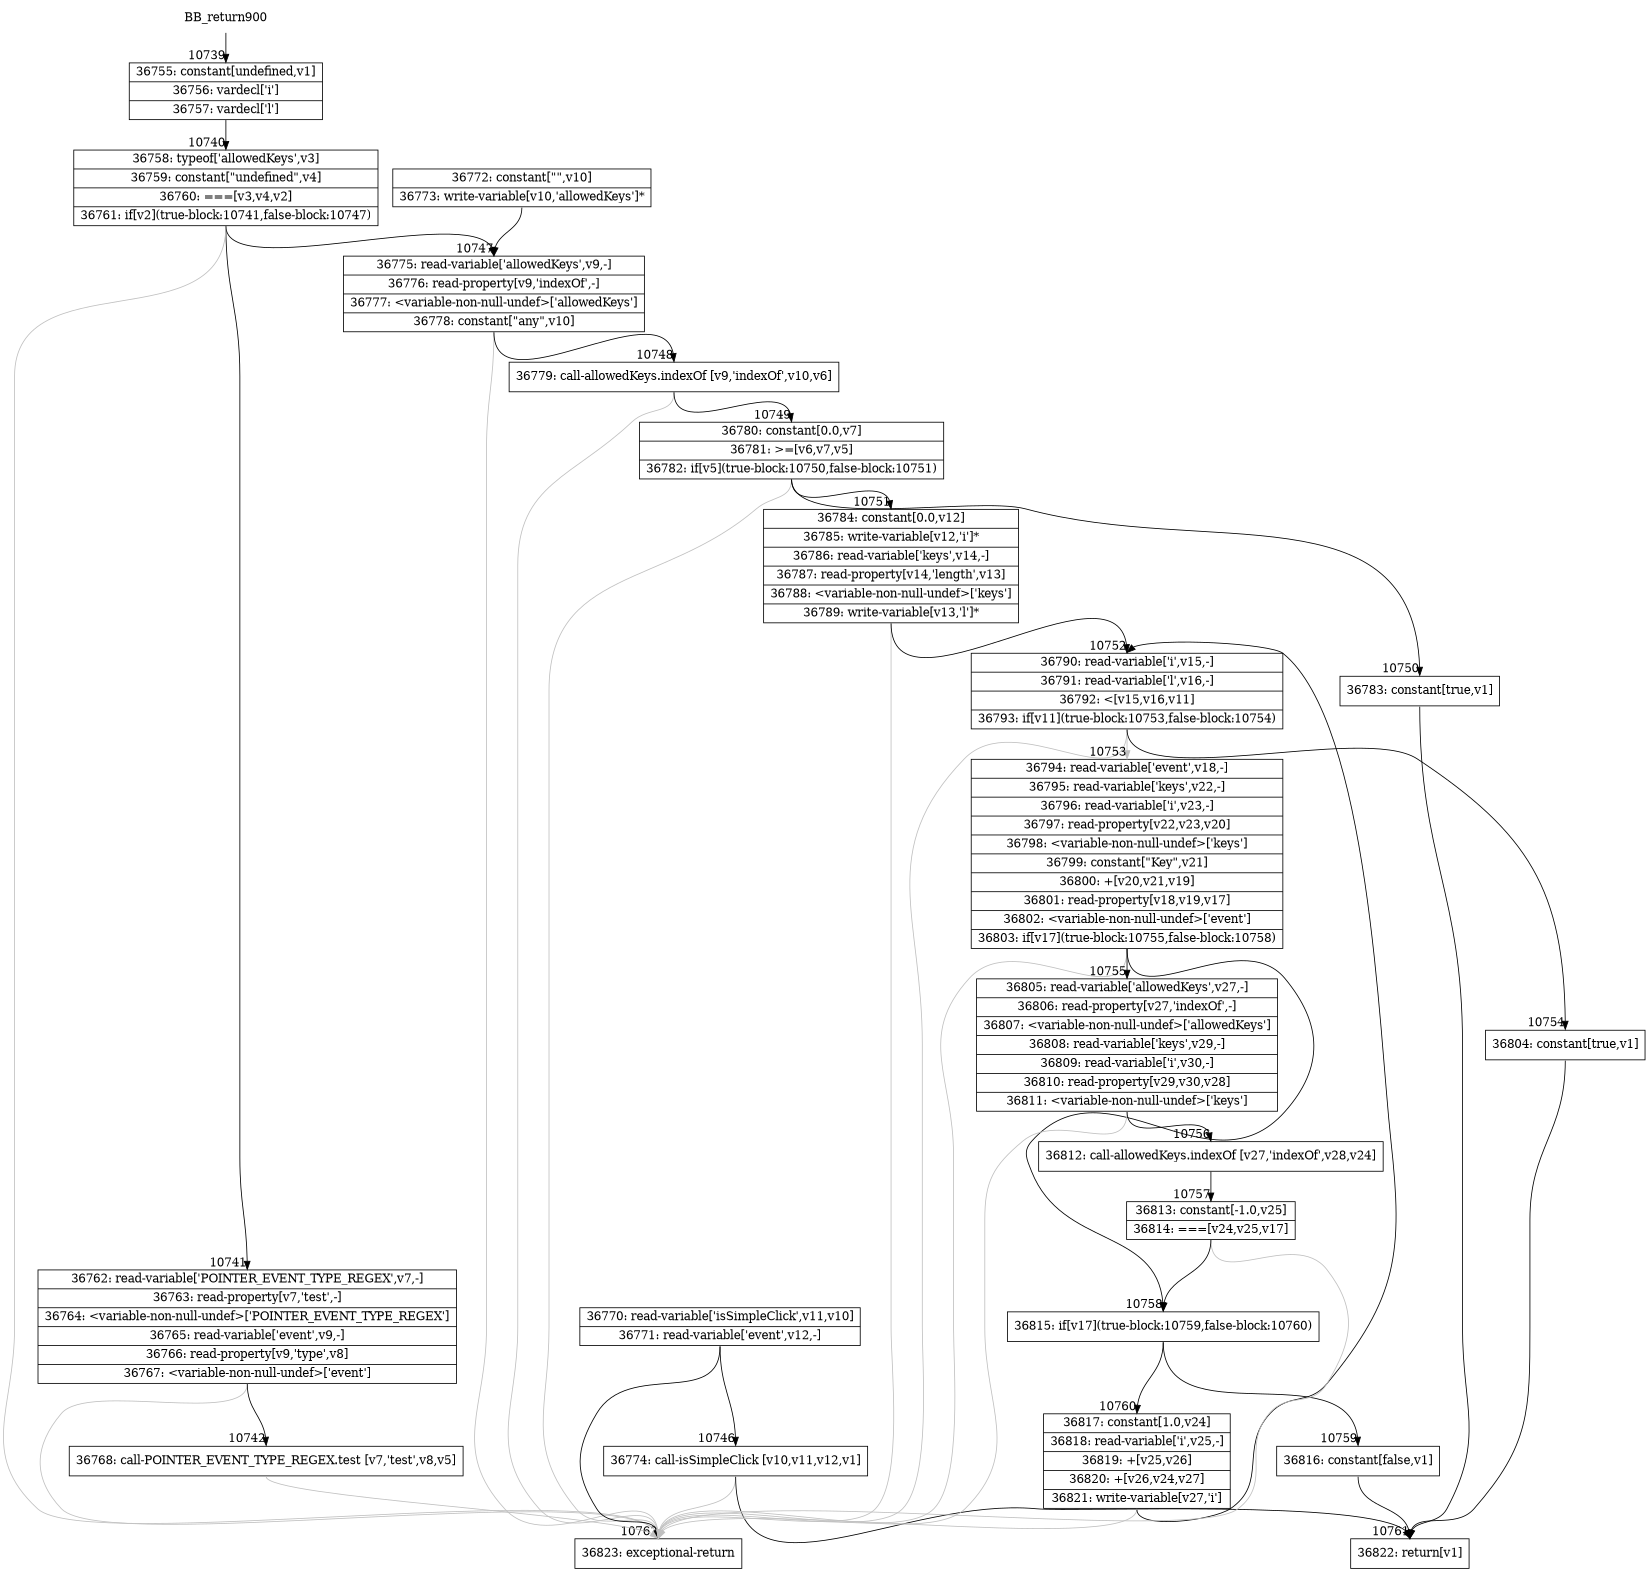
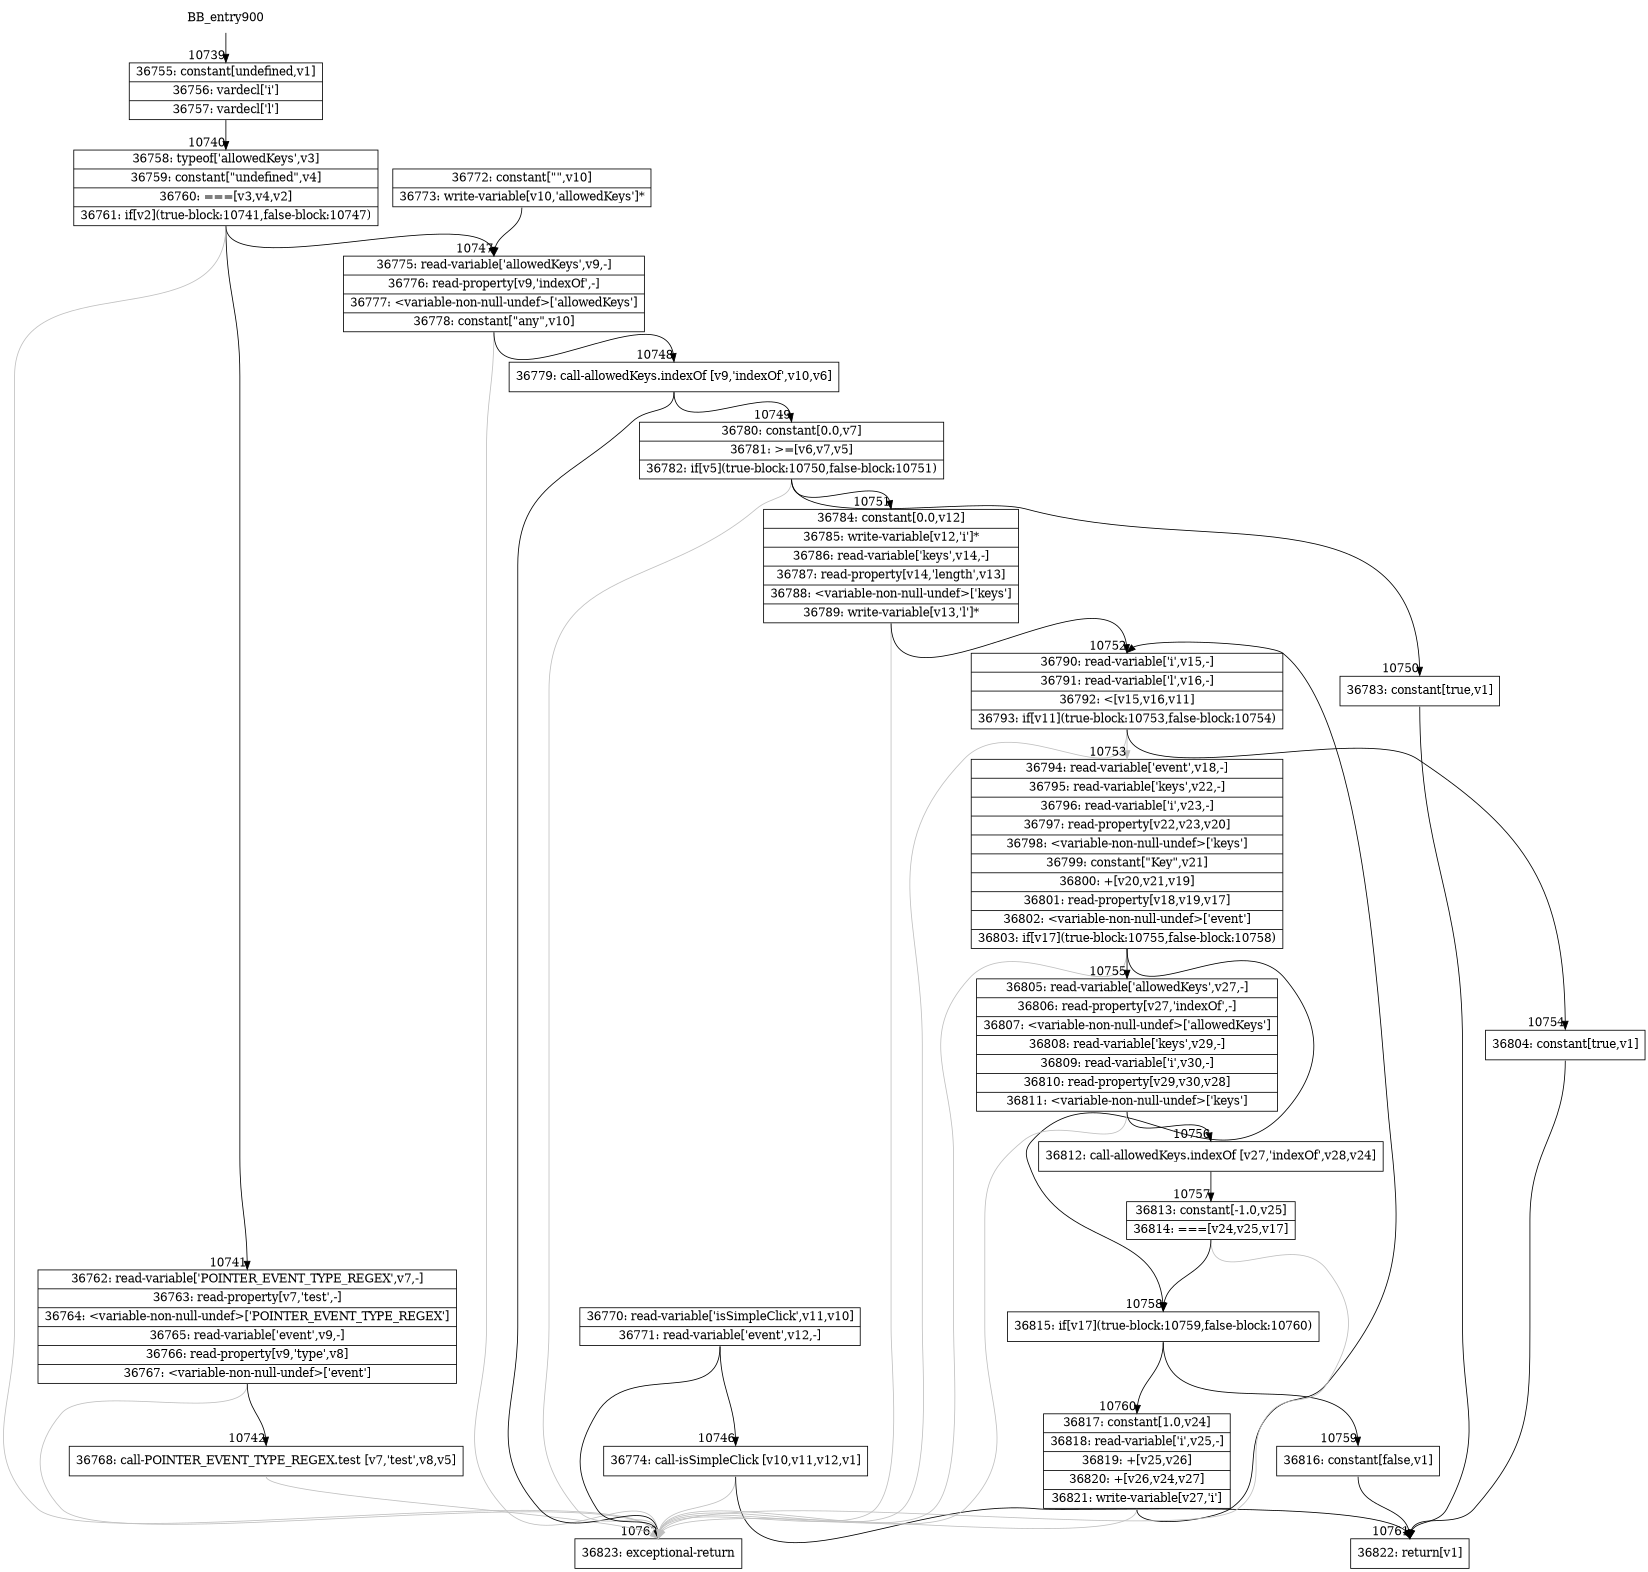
(226, 18) -> (226, 18)
(518, 982) -> (518, 982)
